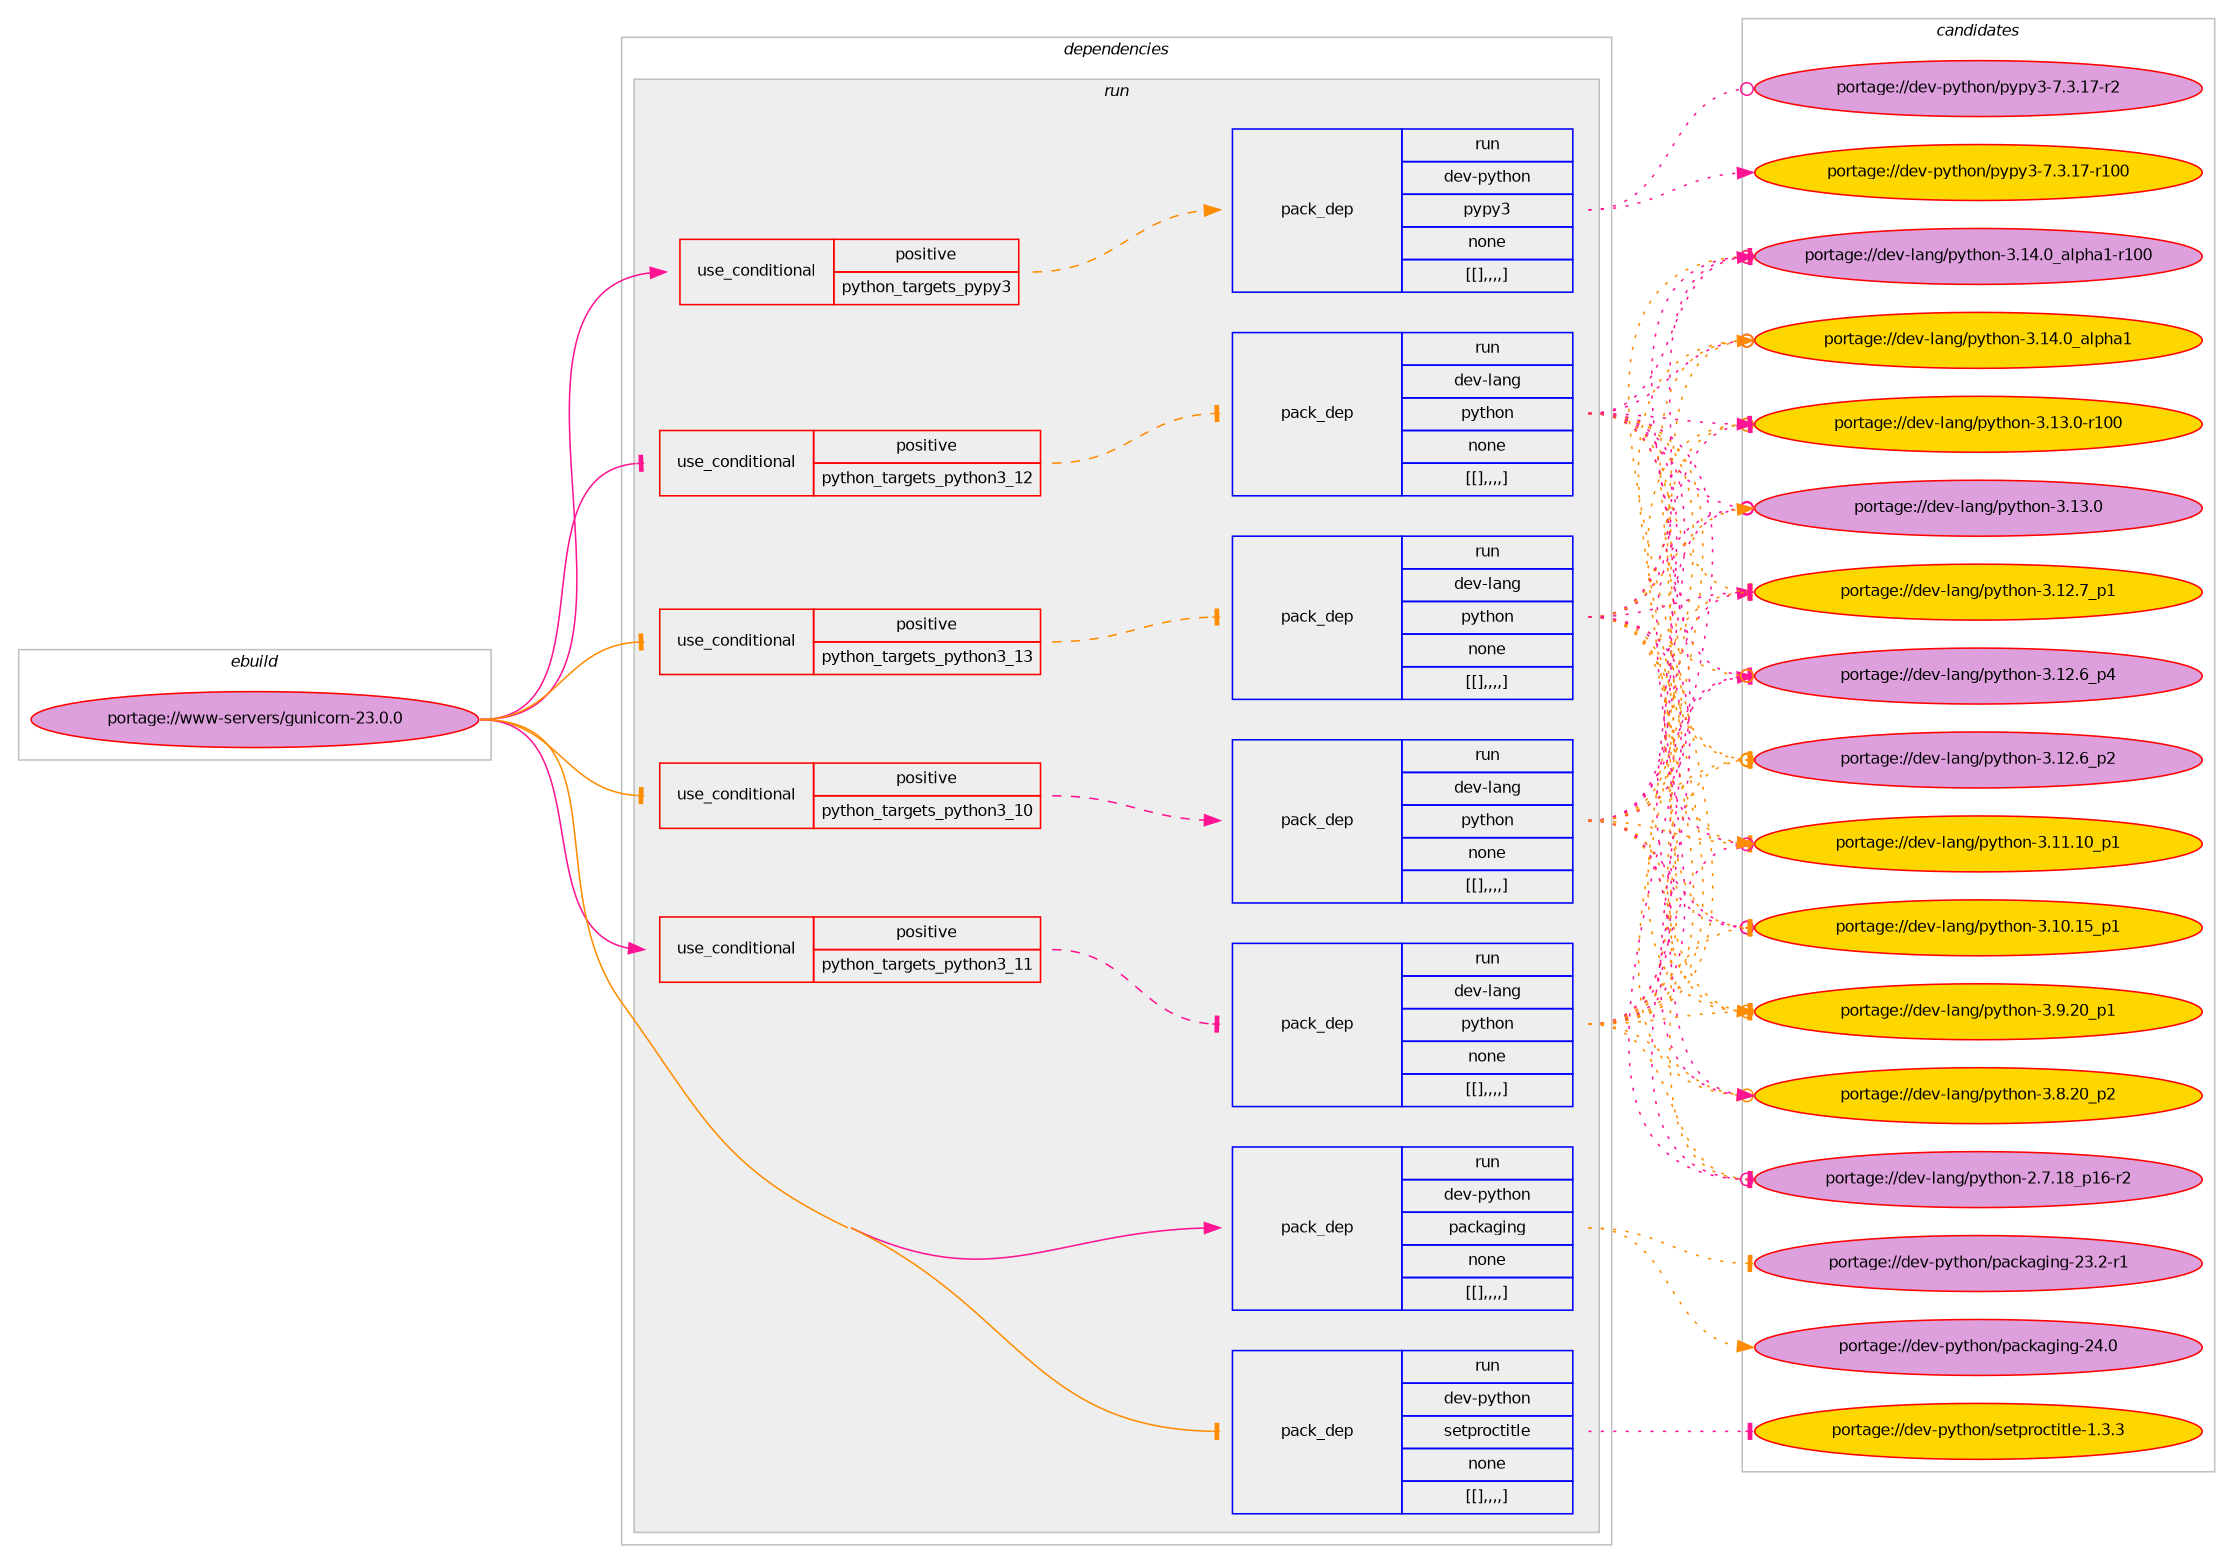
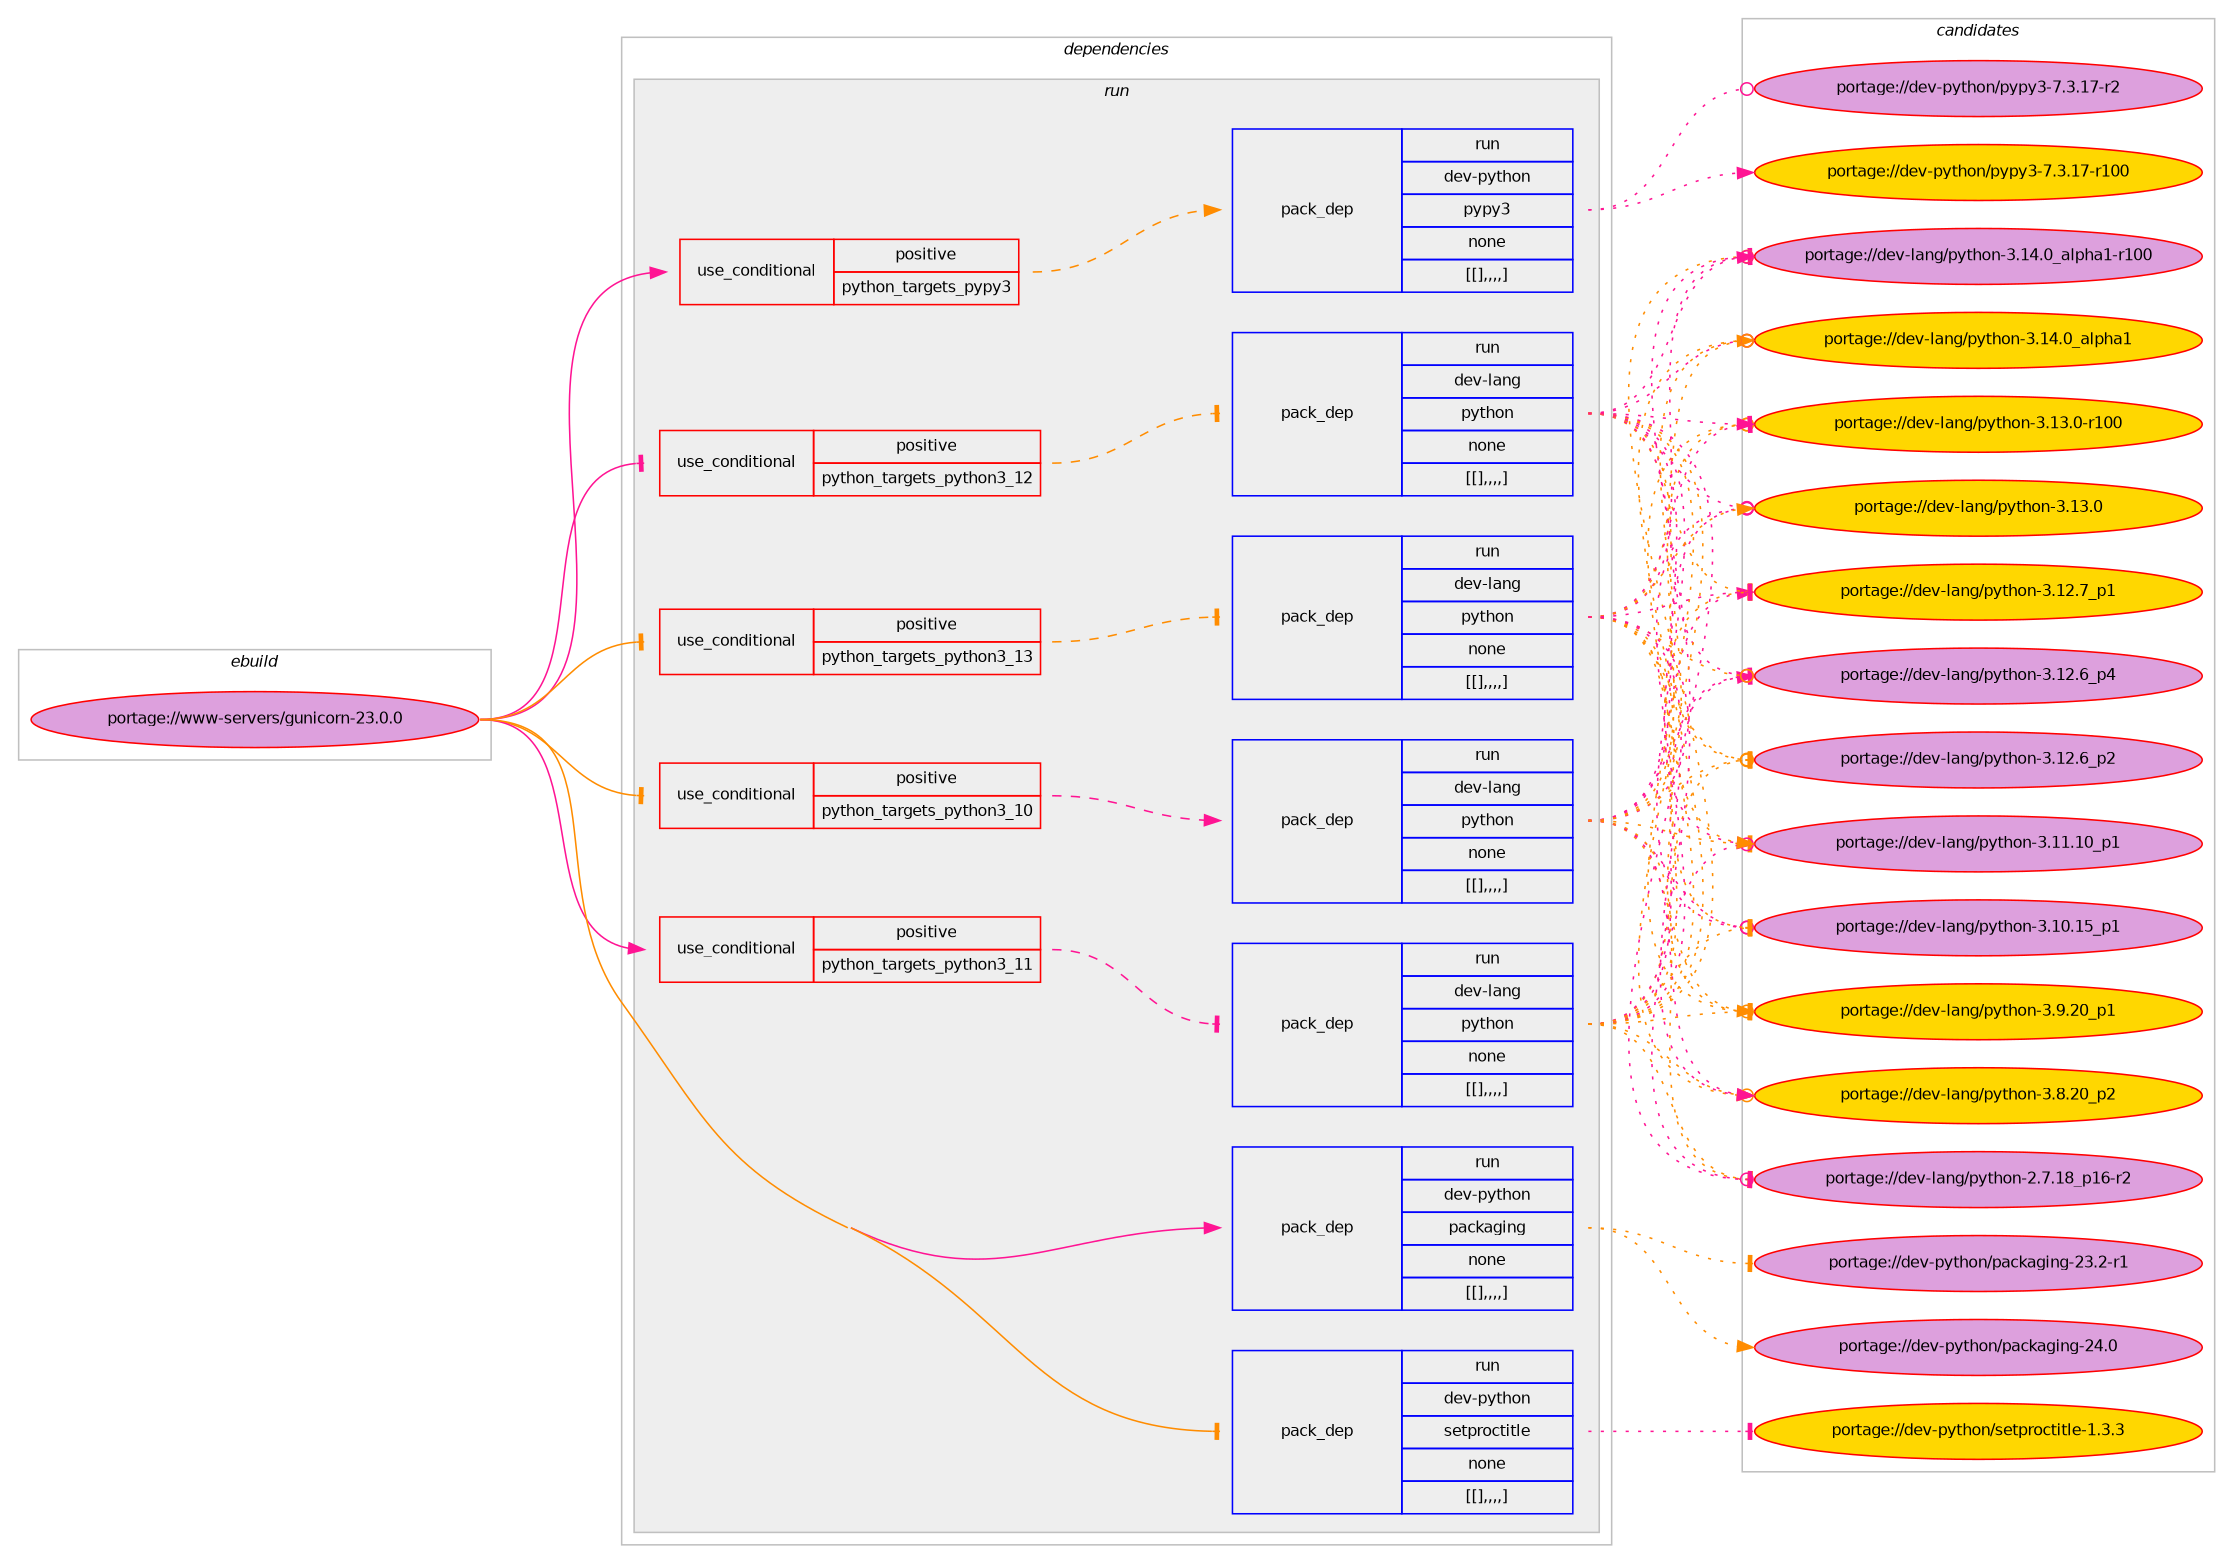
(1978, 508) -> (1978, 508)
(1978, 844) -> (1978, 844)
(1978, 928) -> (1978, 928)
